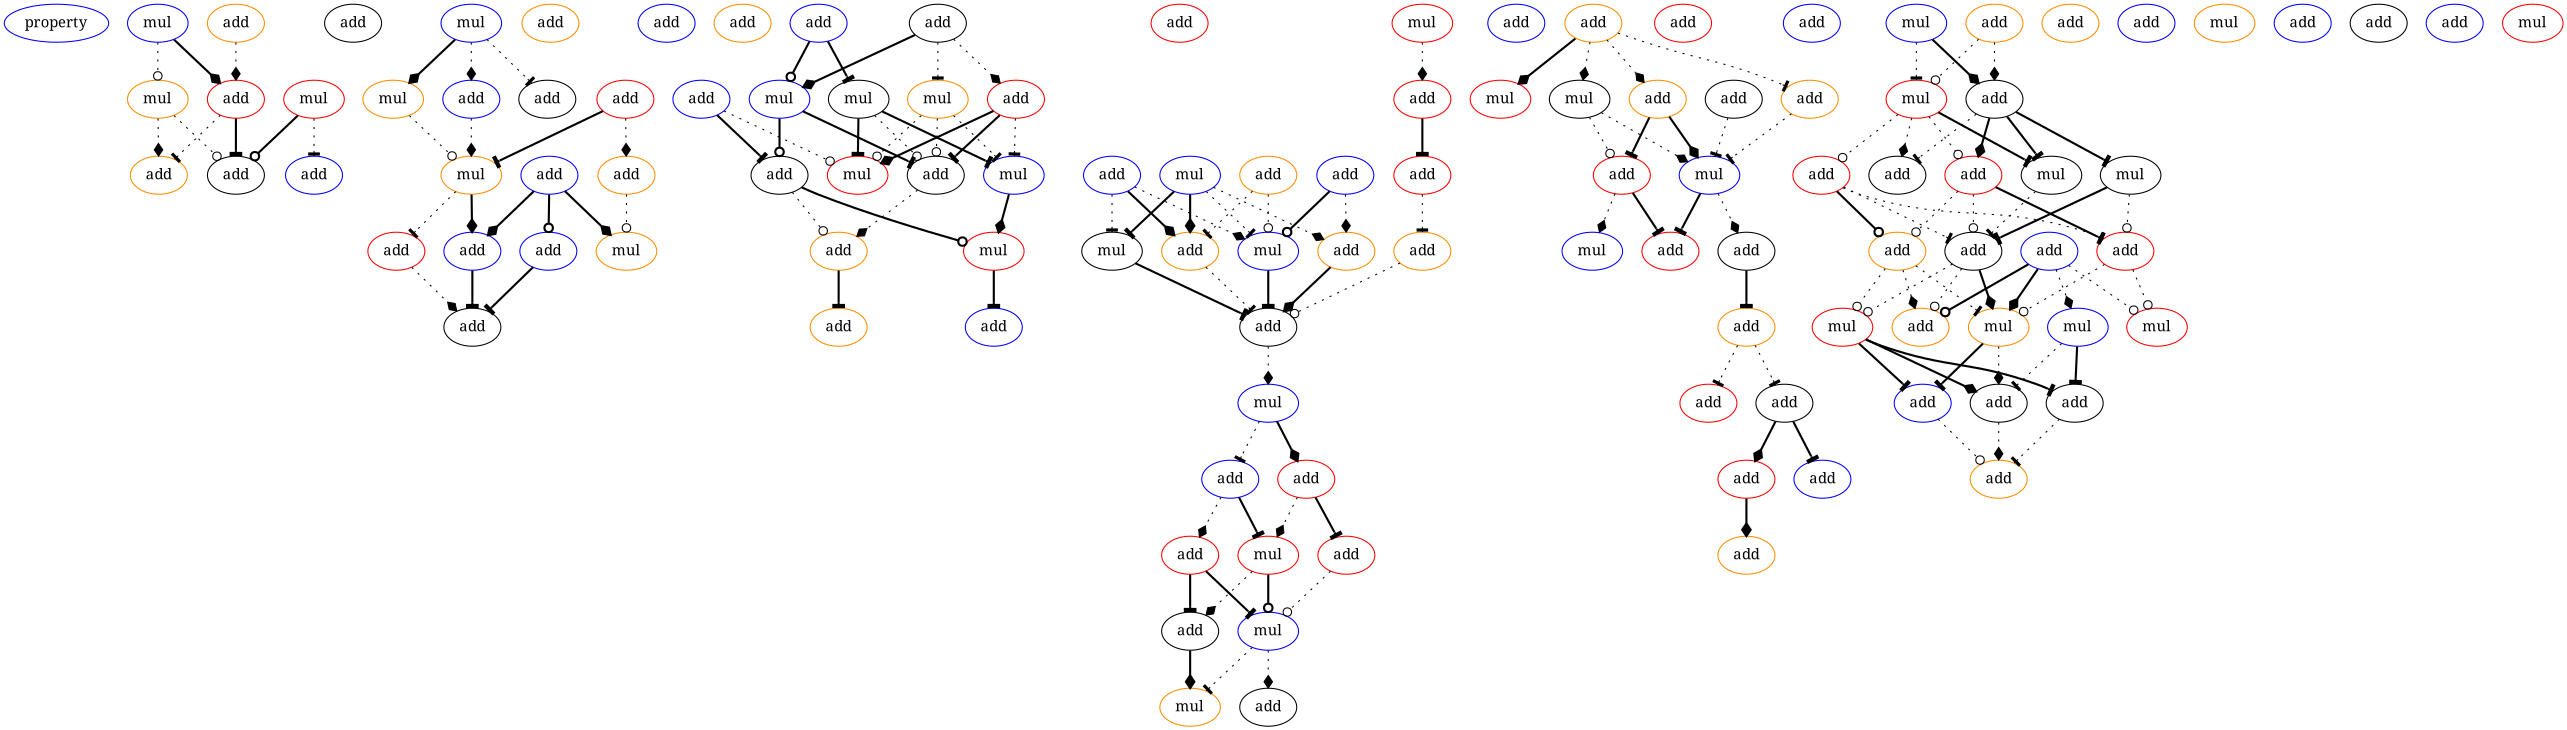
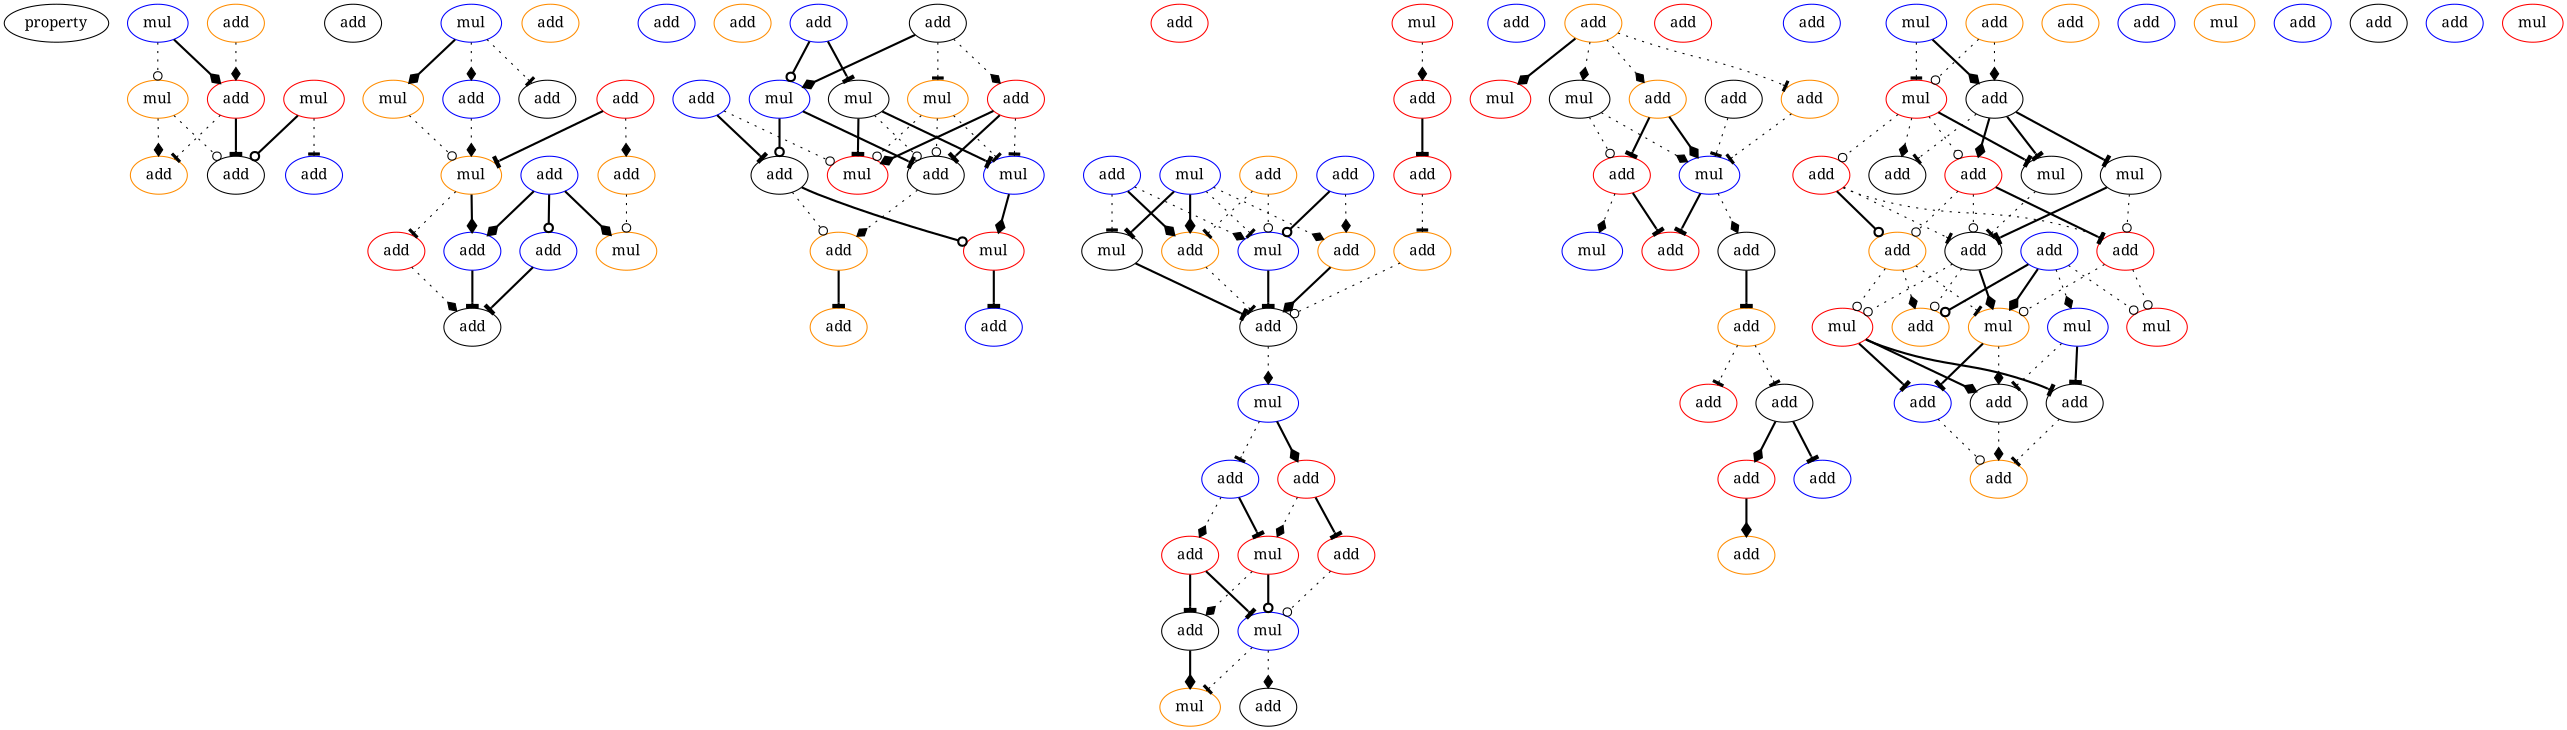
(56, 23) -> (56, 23)
